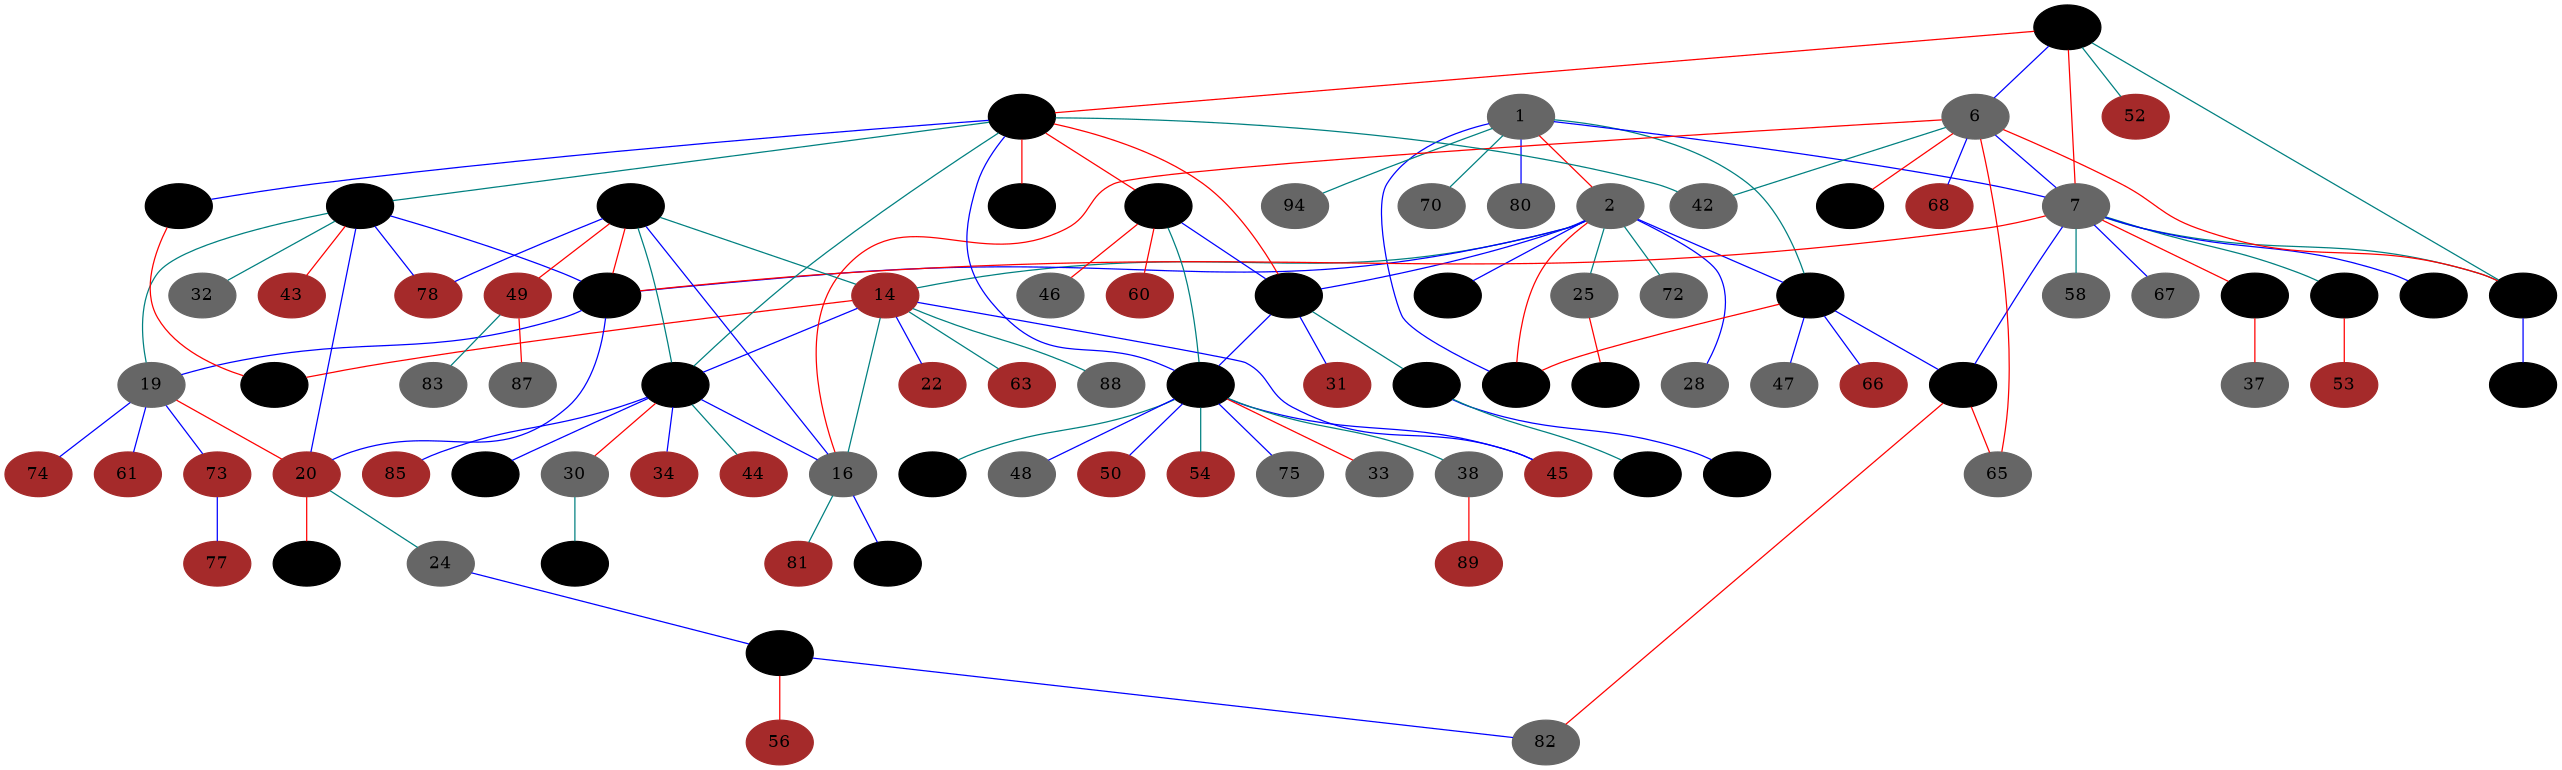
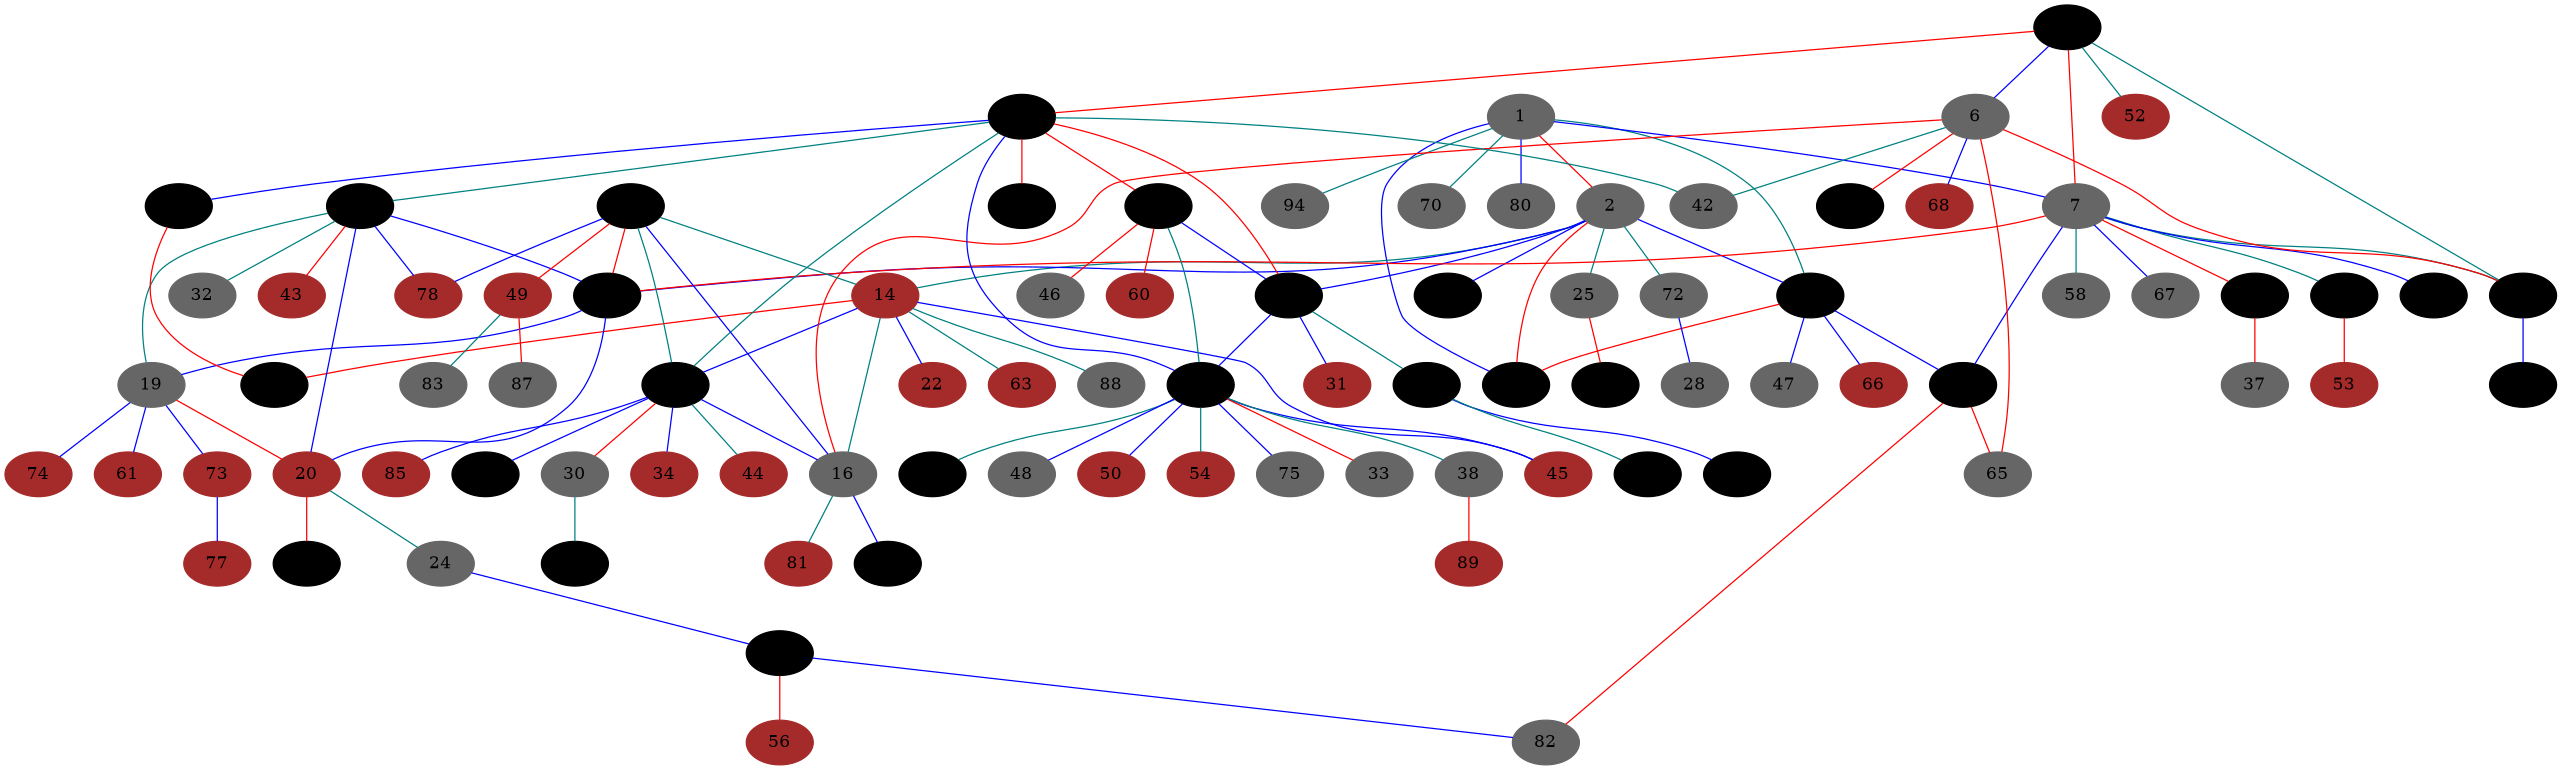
(2026, 161) -> none
(1718, 272) -> (1684, 340)
